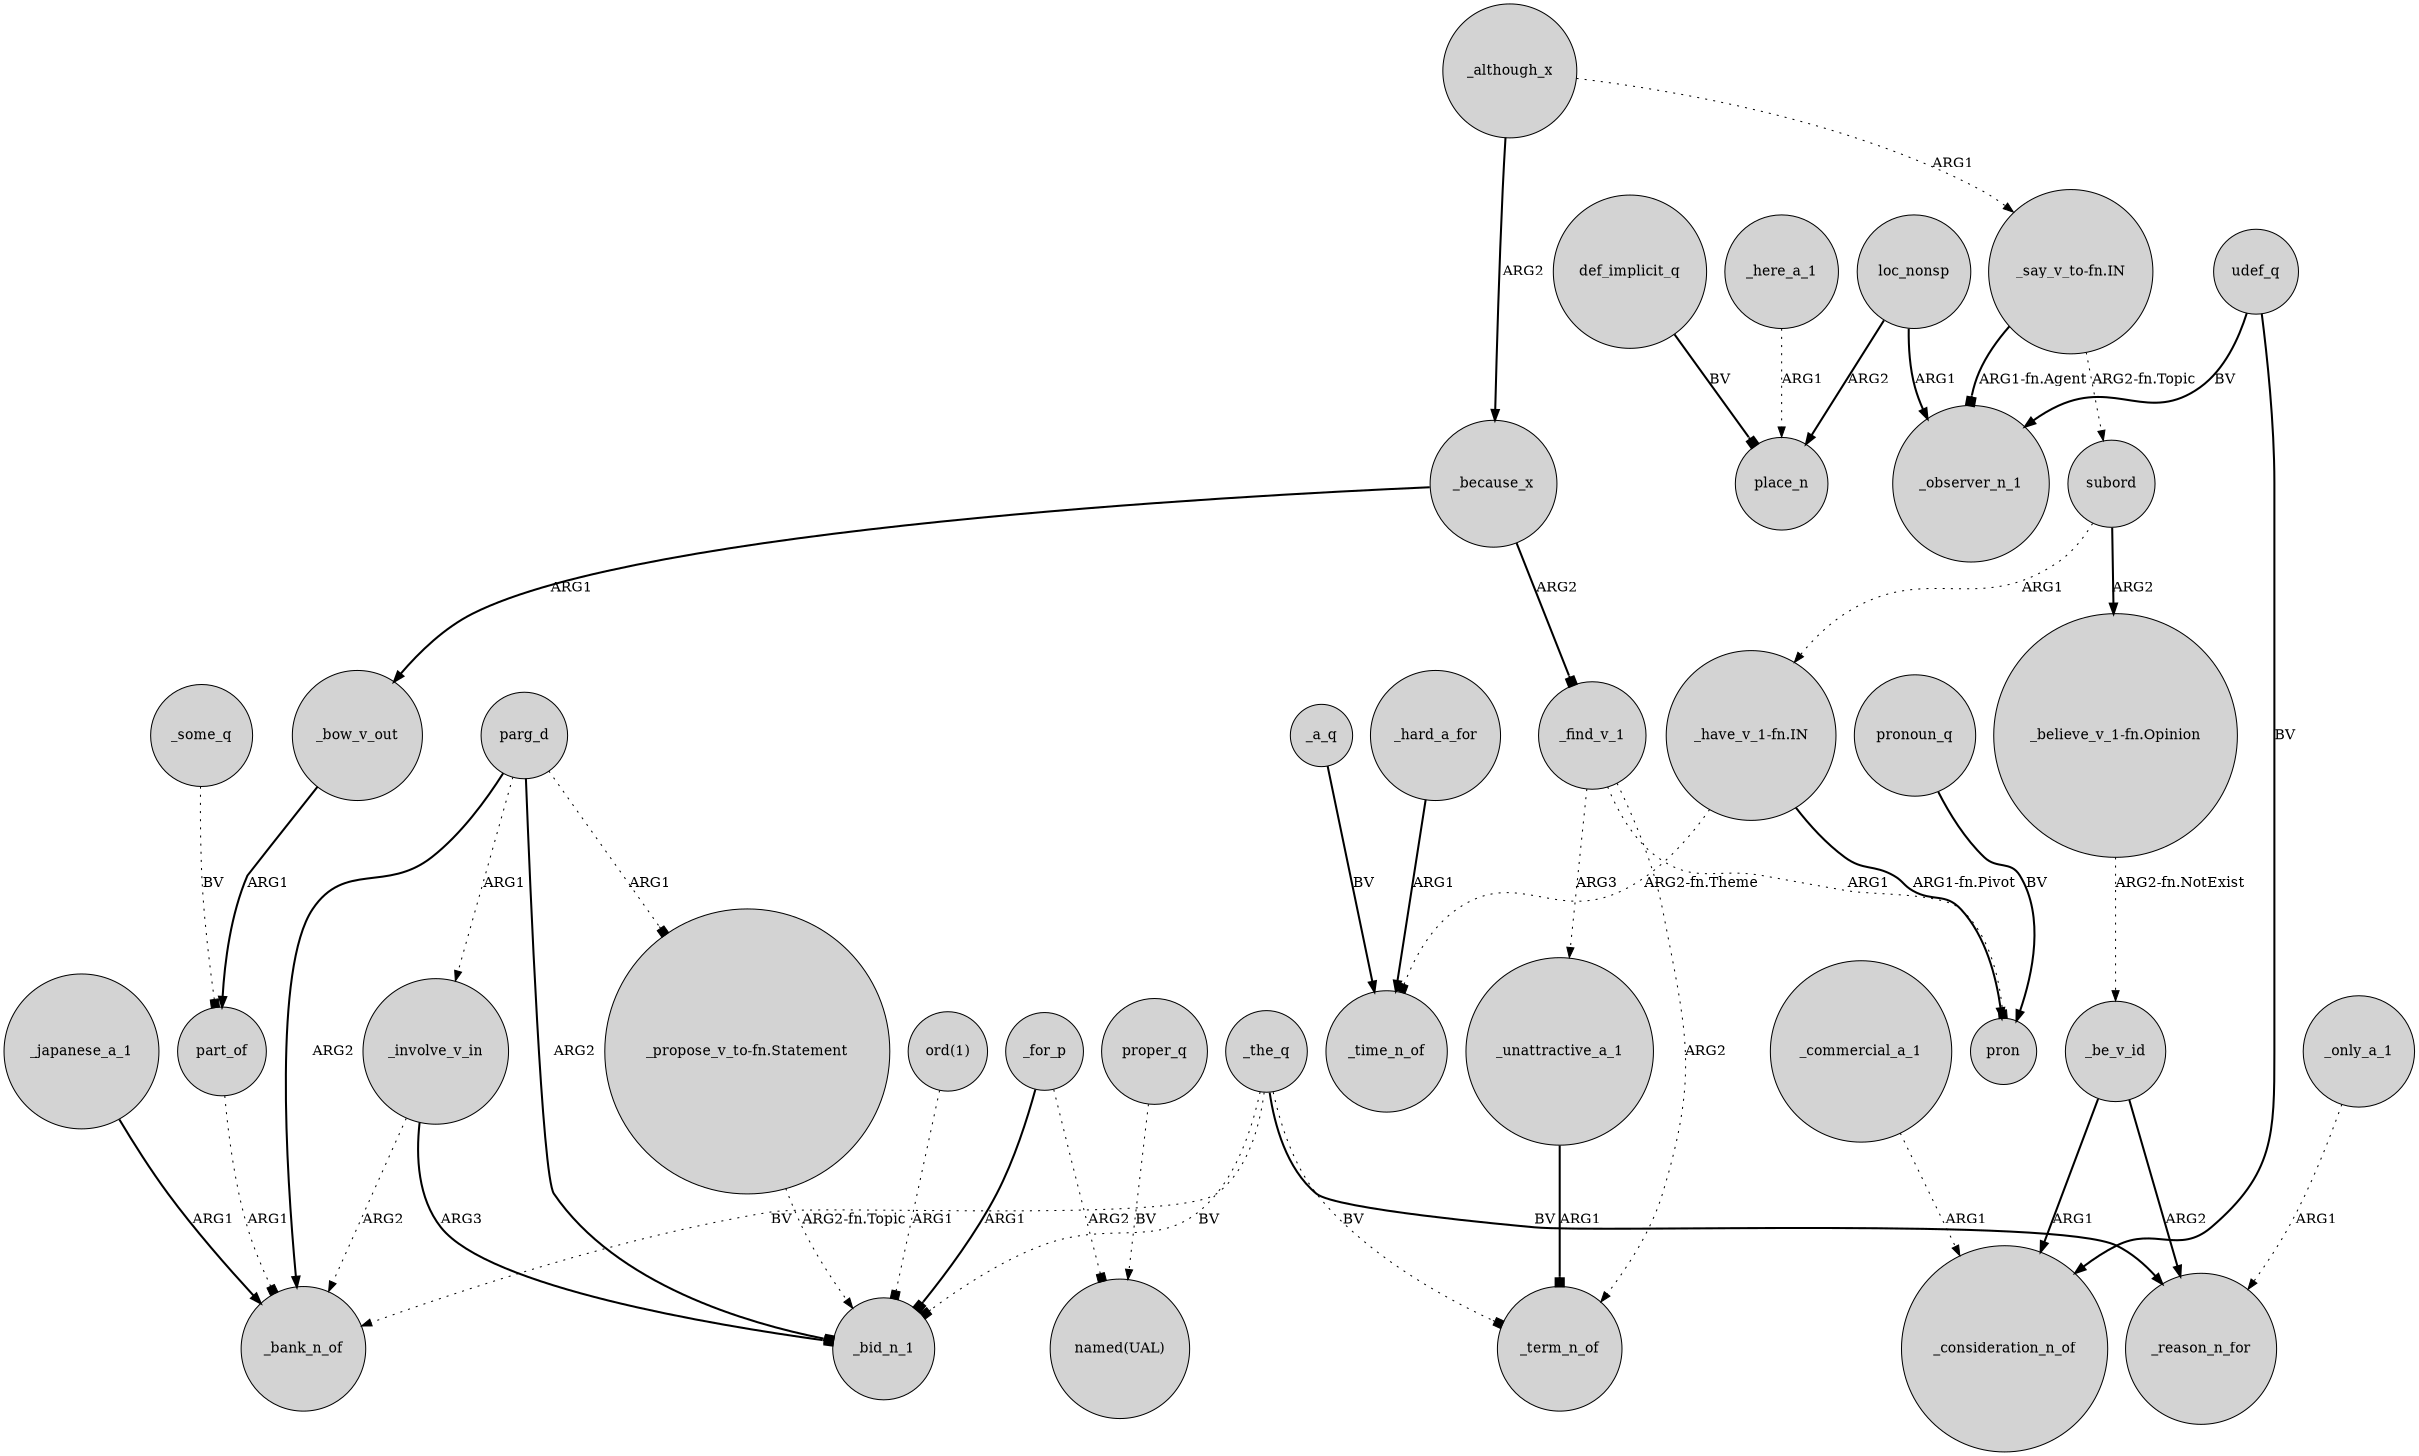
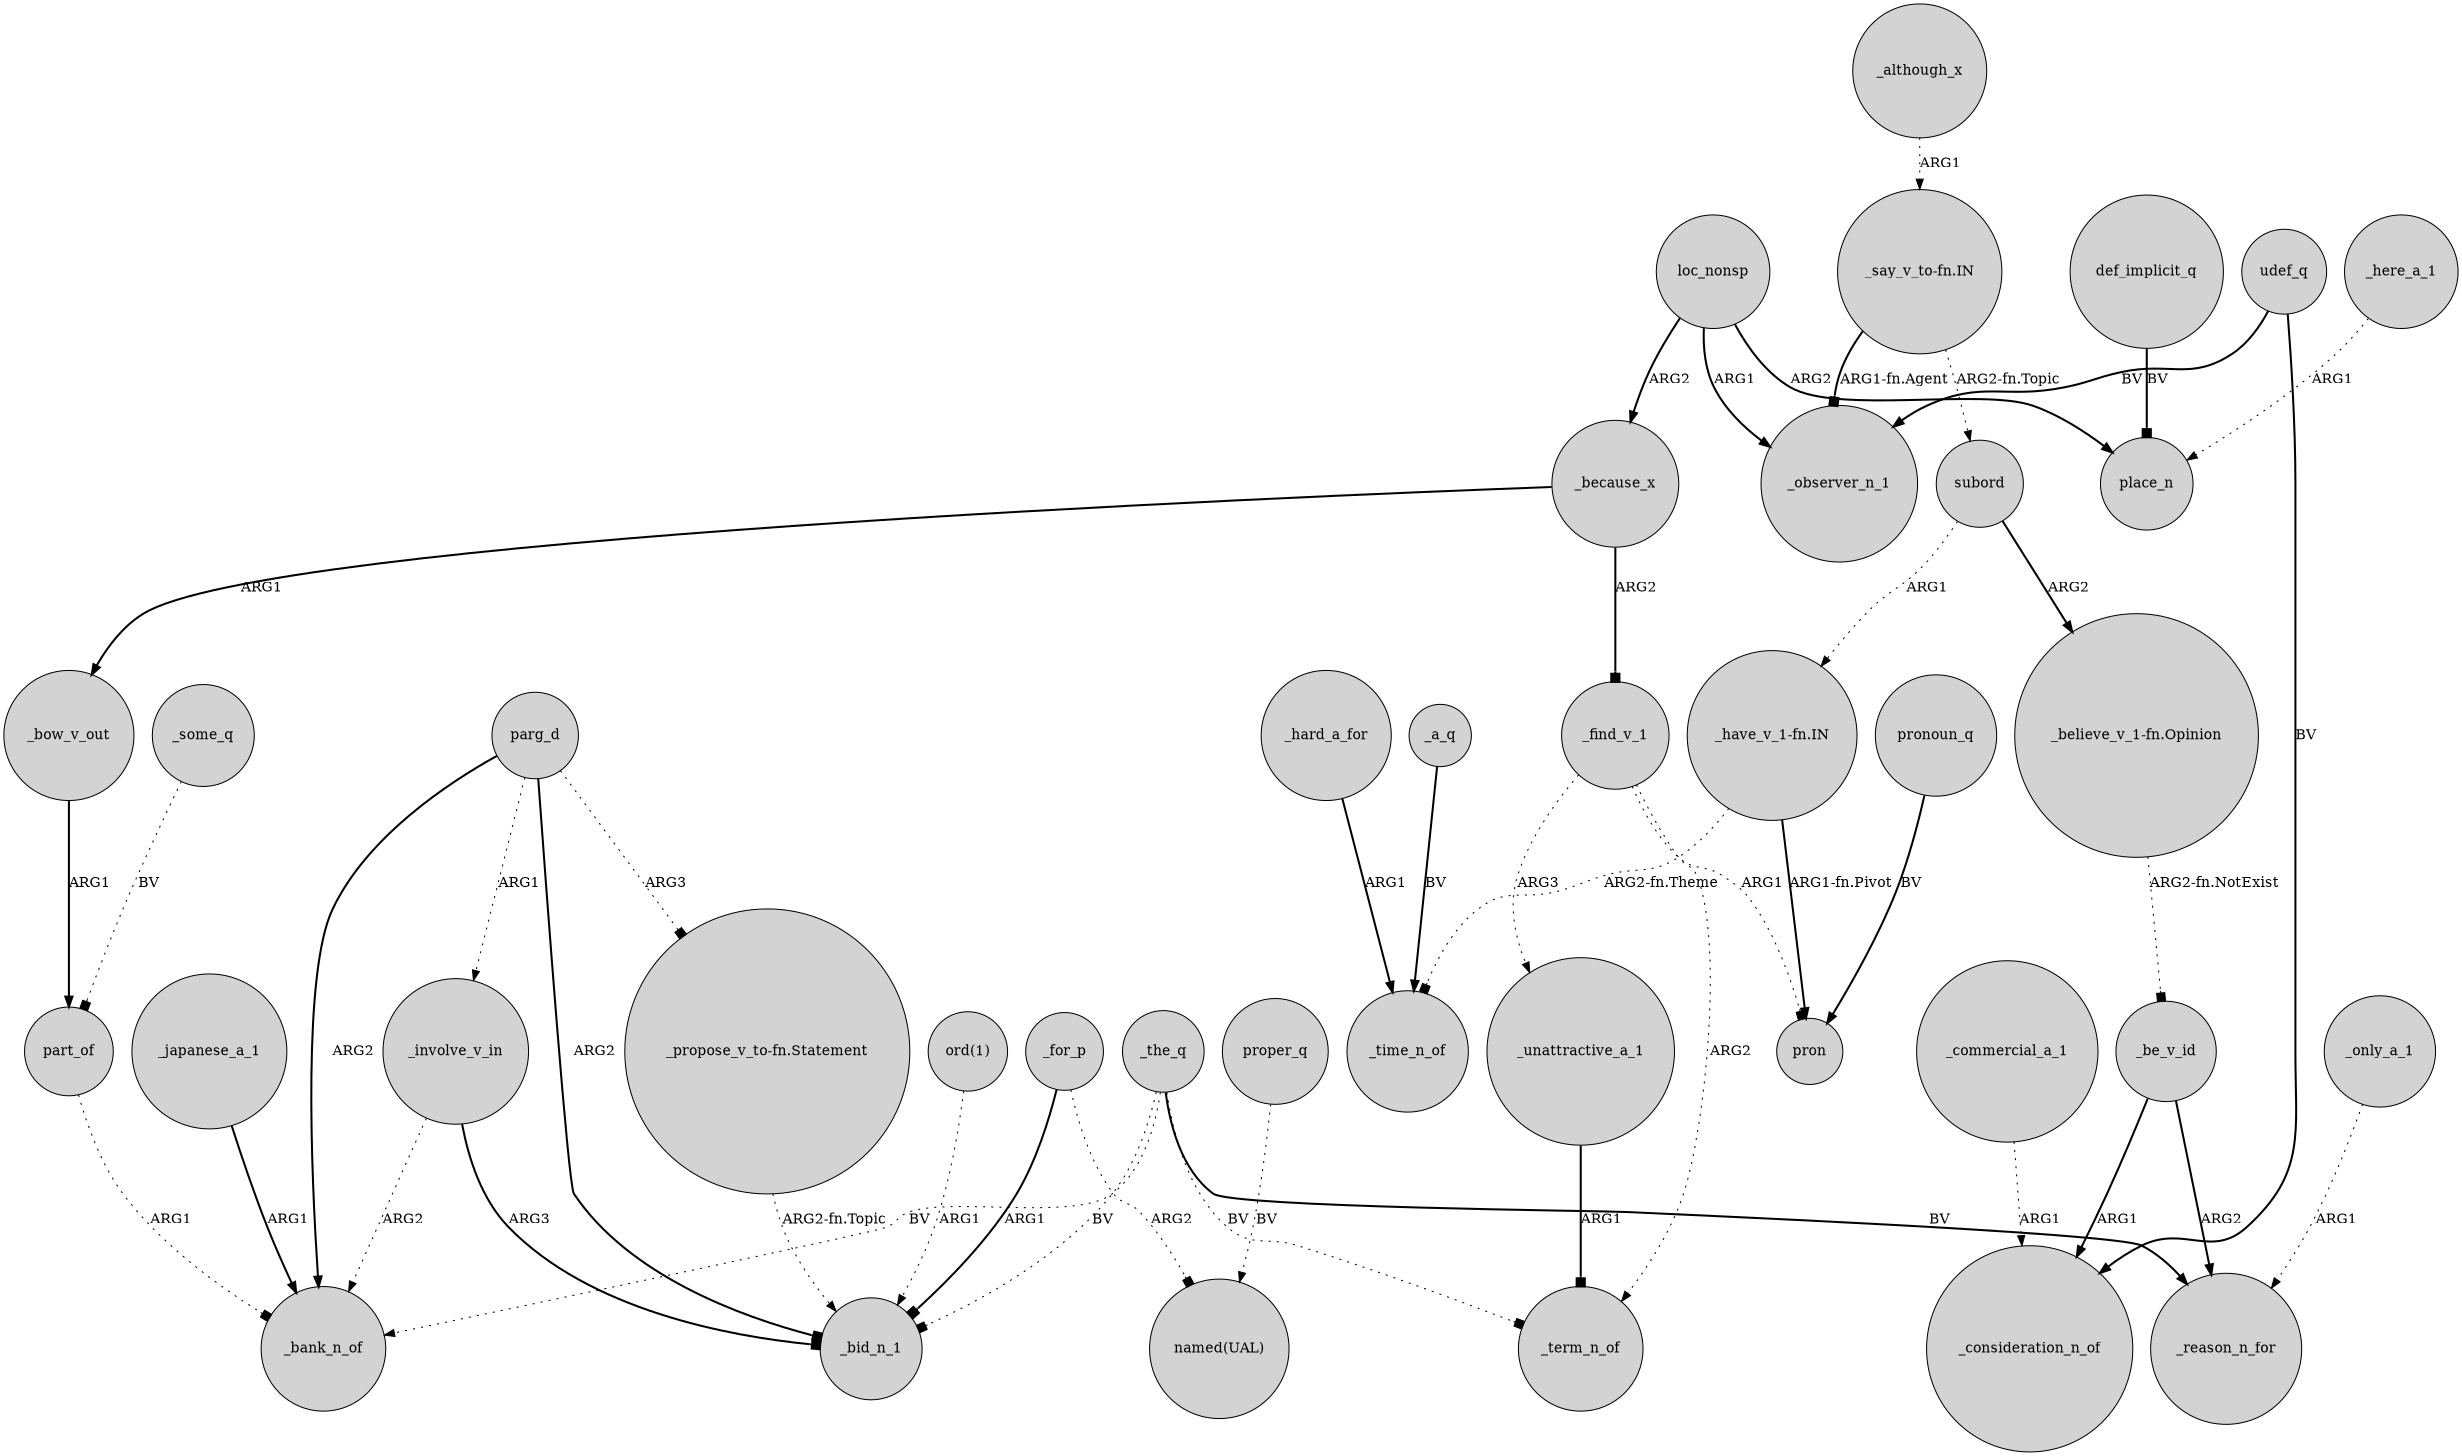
(1499, 274) -> (1653, 363)
(650, 883) -> (666, 883)
(2116, 924) -> (2154, 924)
(918, 1190) -> (944, 1197)
